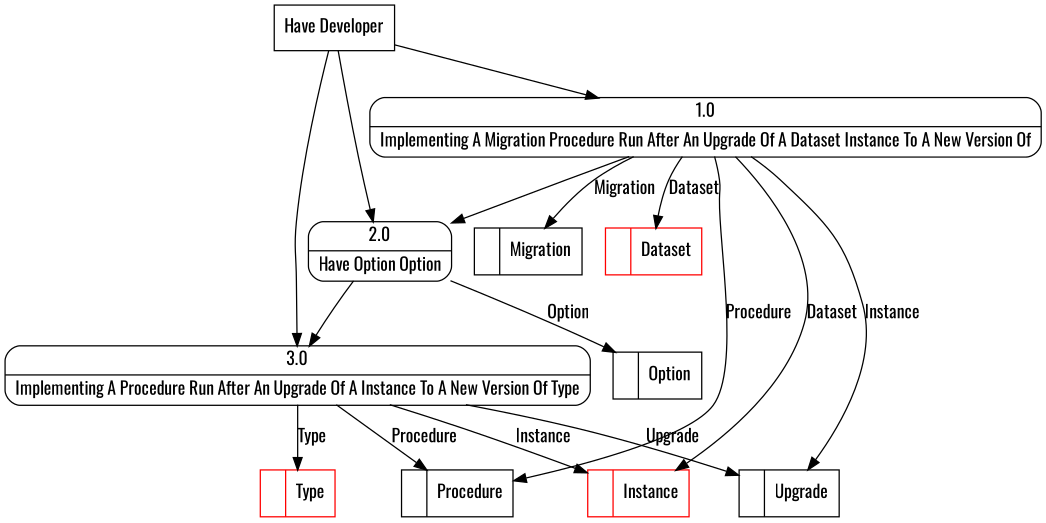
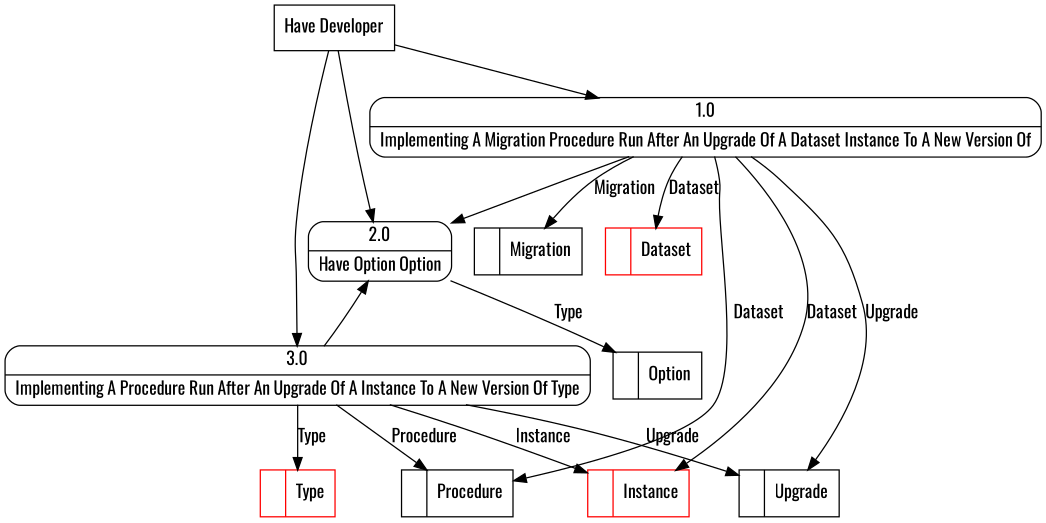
(334, 308) -> (343, 320)
(569, 314) -> (569, 314)
(759, 314) -> (759, 314)
(892, 314) -> (892, 314)
